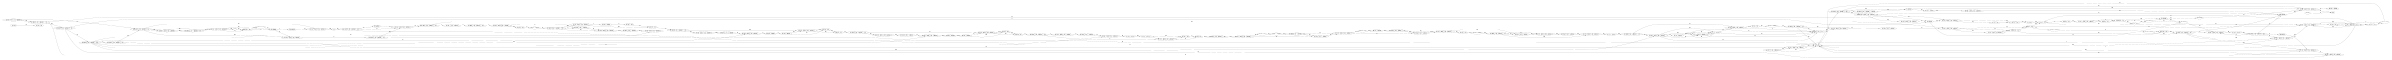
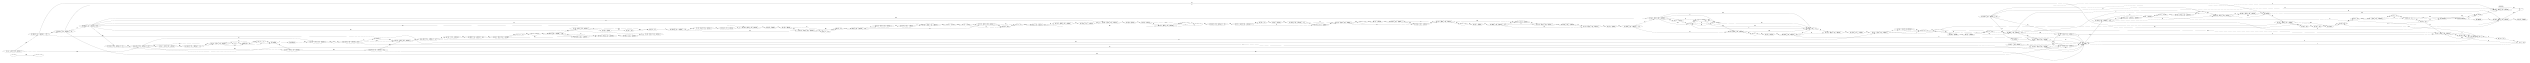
(2236, 32) -> none
